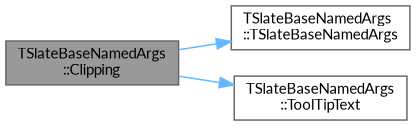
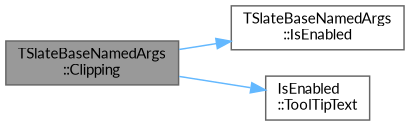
(321, 28) -> (318, 28)
(321, 98) -> (318, 98)
